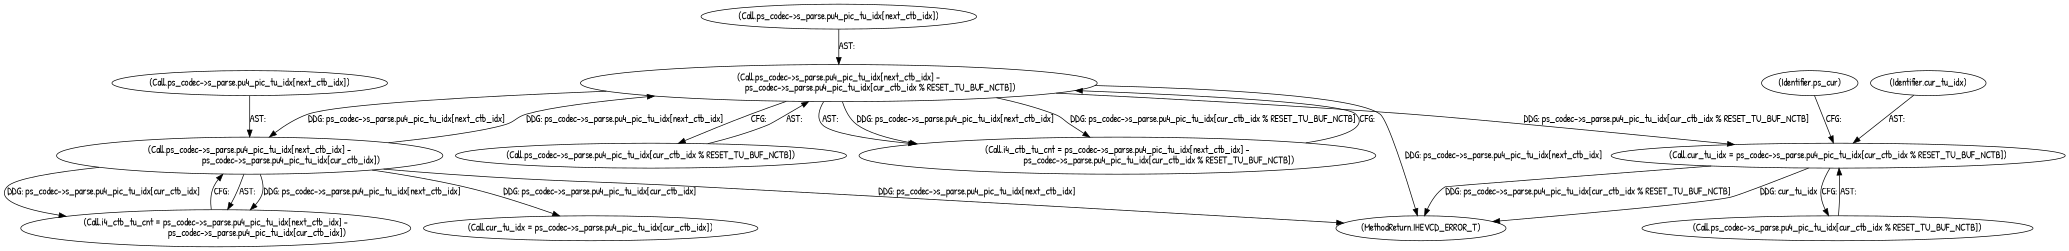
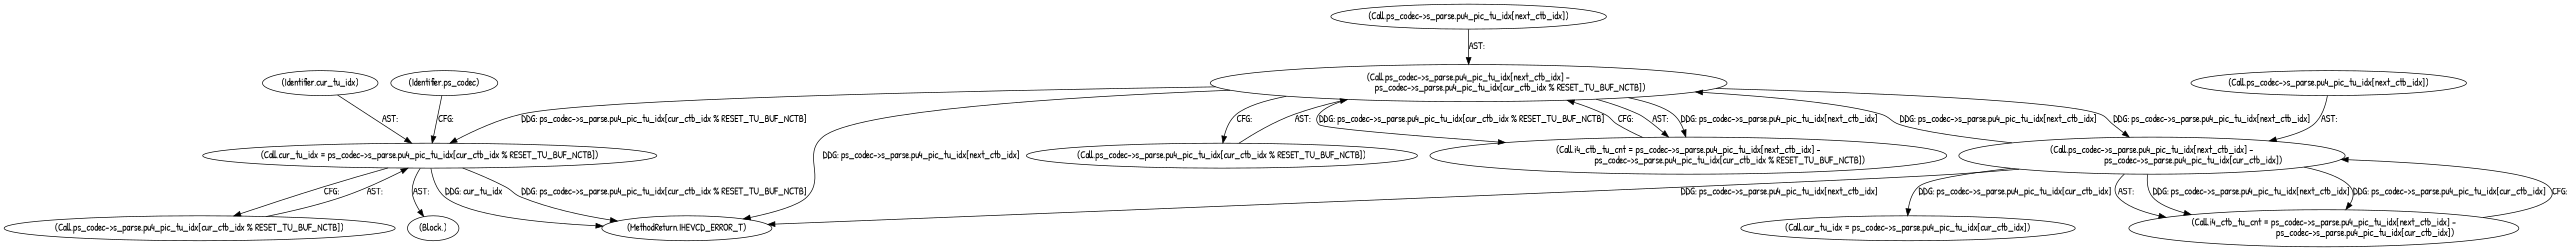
(1810, 83) -> (444, 83)
none -> (433, 228)
